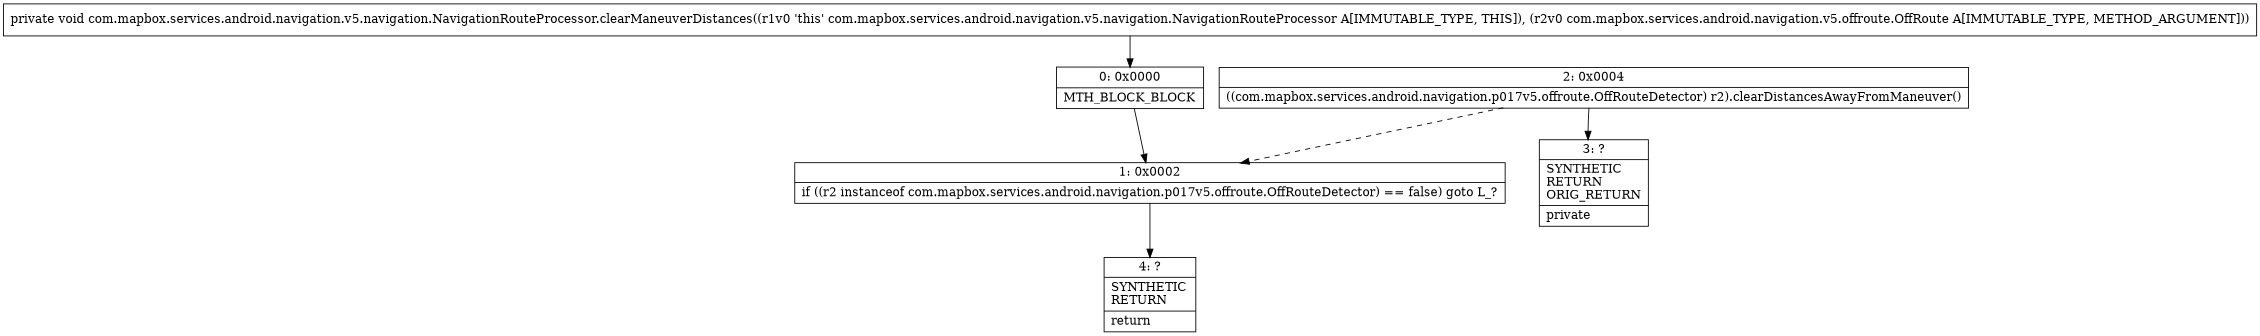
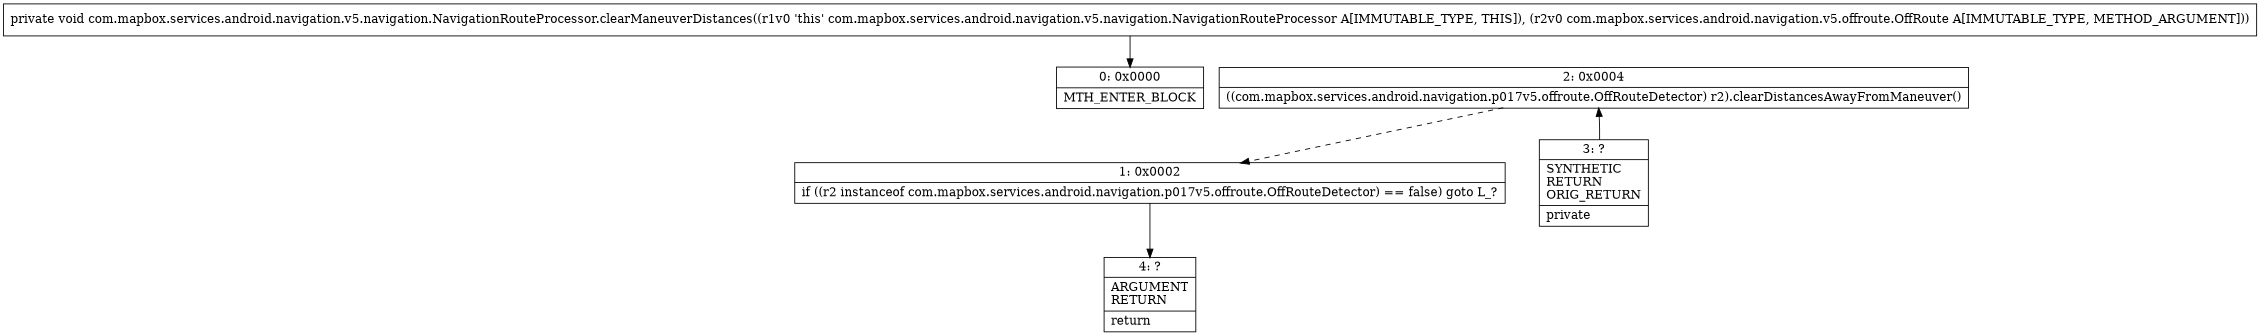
(1130, 98) -> (1130, 98)
(1588, 120) -> (1600, 128)
(1139, 131) -> none
(1149, 287) -> (1150, 287)
